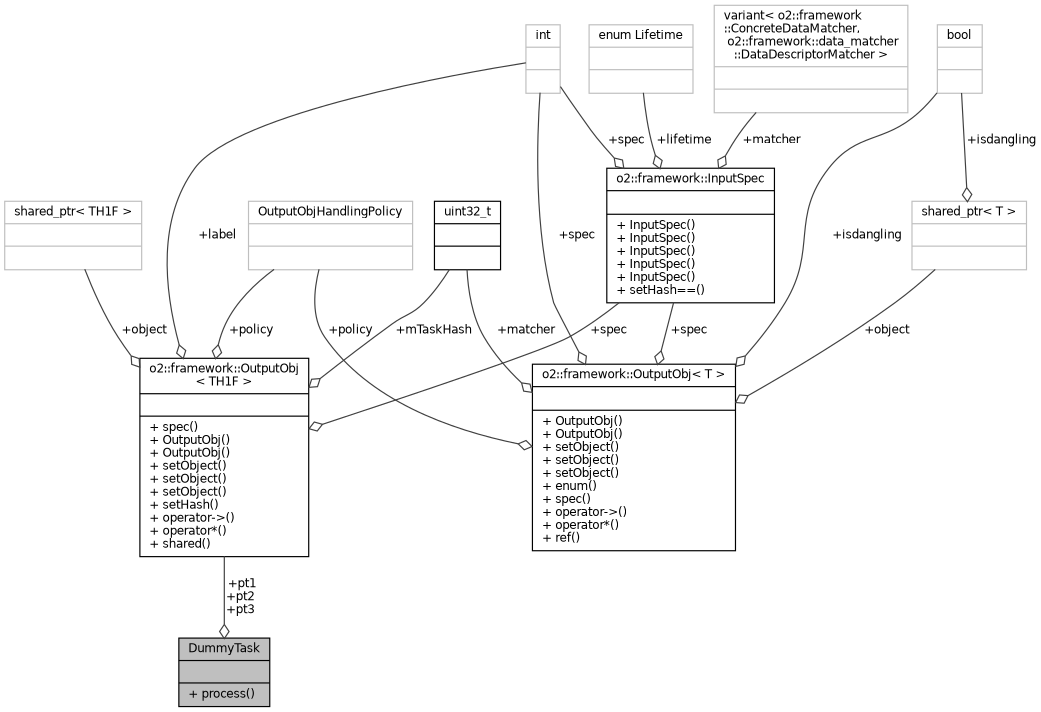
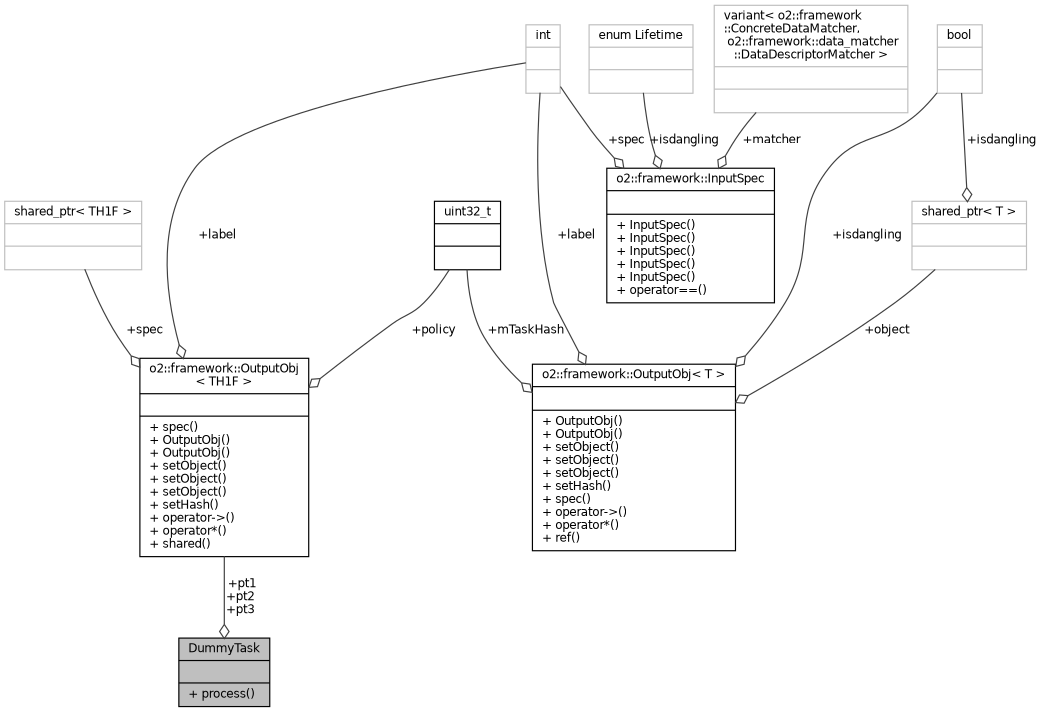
(682, 140) -> (682, 140)
(331, 236) -> none
(575, 236) -> (575, 236)
(661, 290) -> (662, 290)
(667, 327) -> none
(143, 331) -> (143, 331)
(432, 331) -> (432, 331)
(524, 331) -> (524, 331)
(476, 373) -> none
(570, 486) -> (577, 486)
